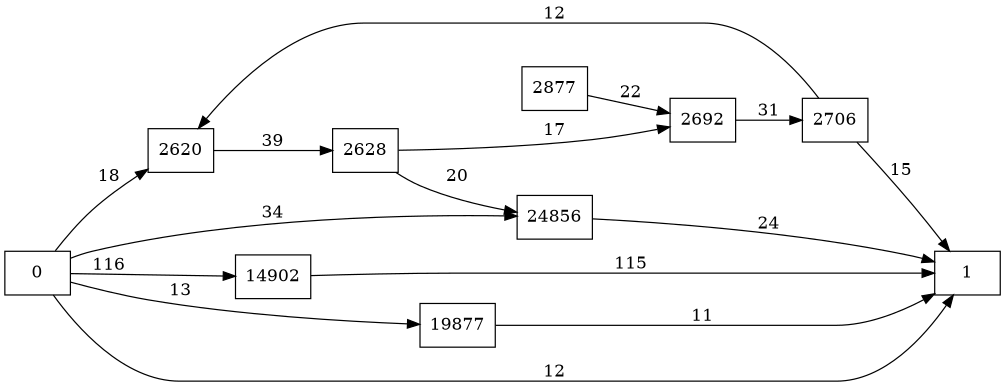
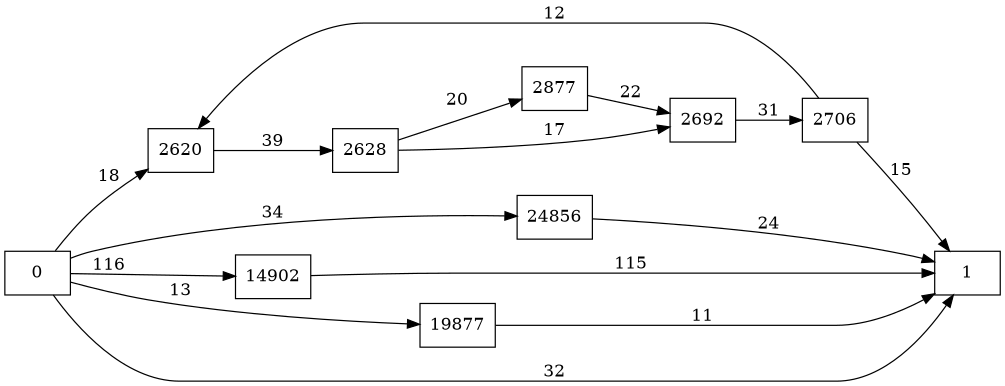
(449, 196) -> (454, 122)
(555, 372) -> (555, 372)
